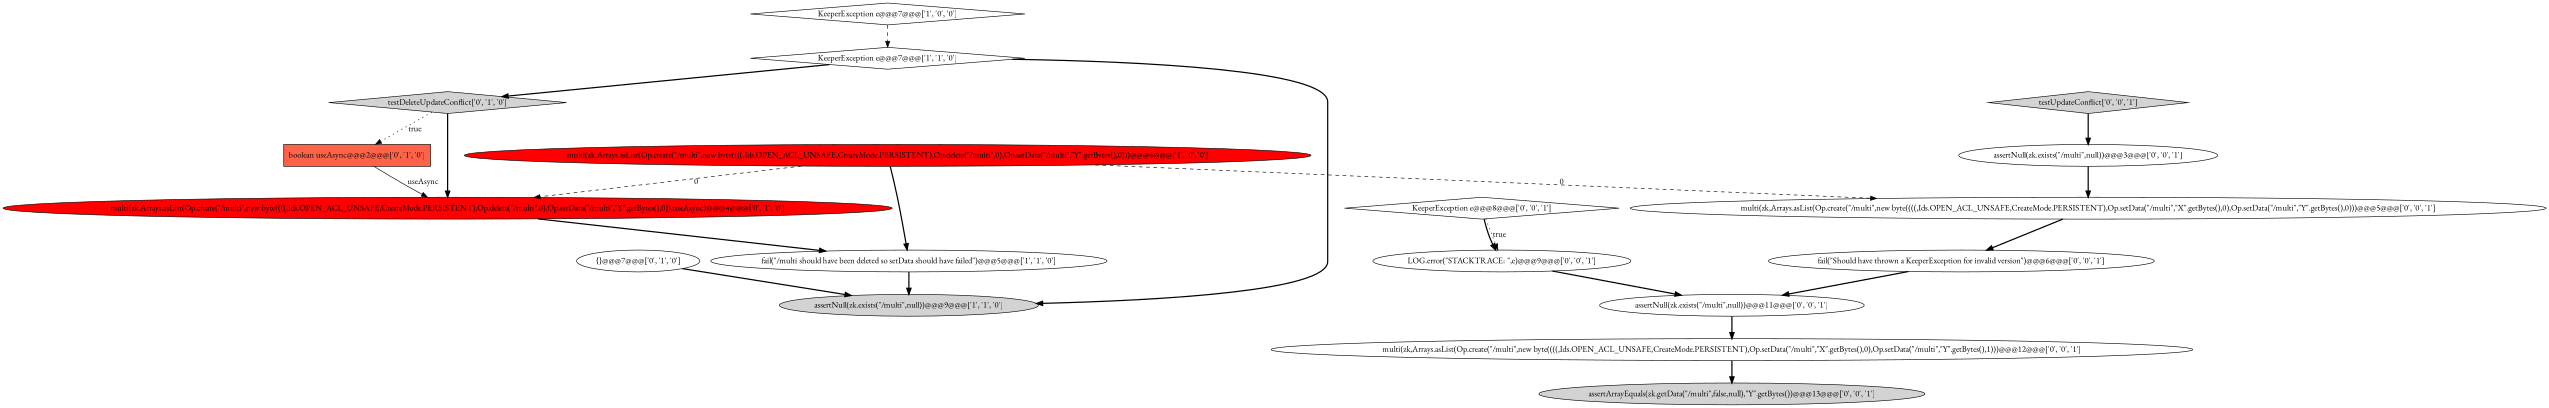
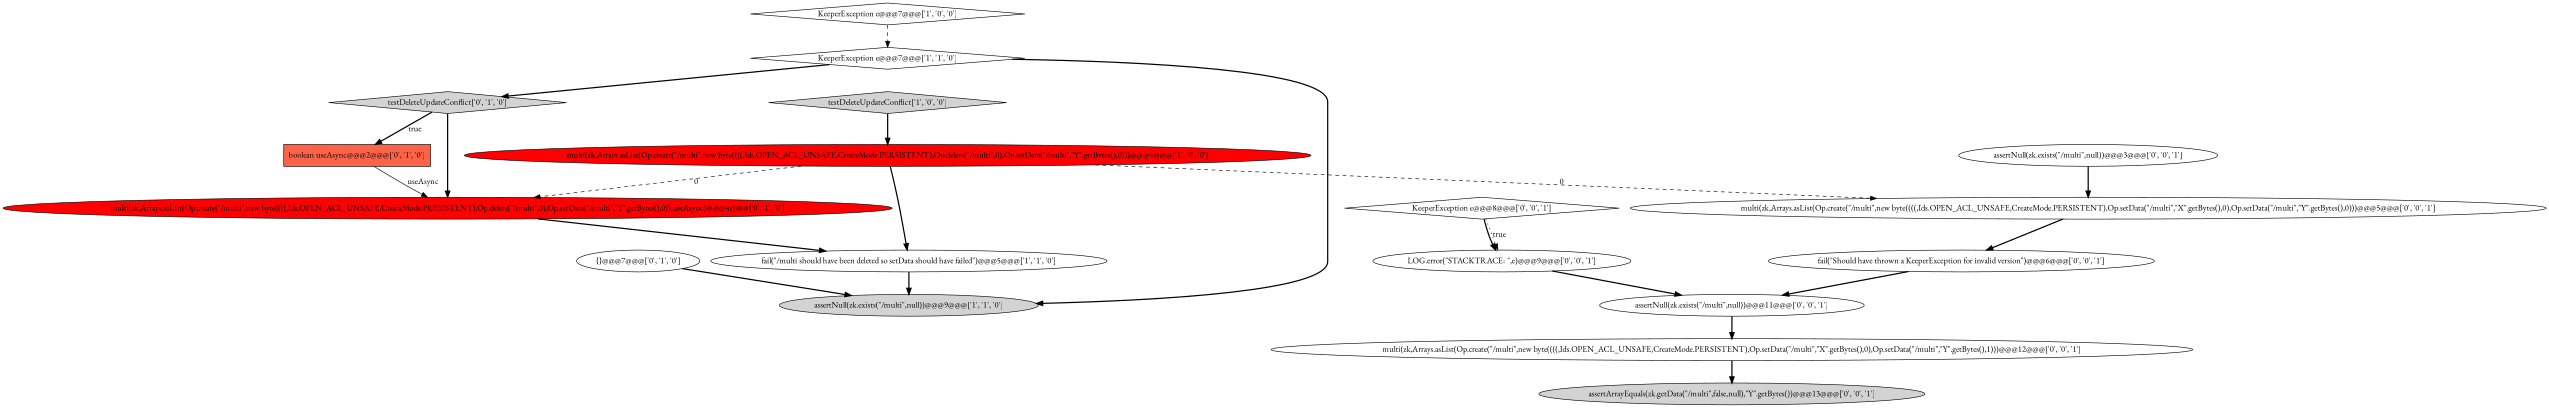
none -> (888, 103)
(2088, 103) -> none
(406, 127) -> (406, 127)
